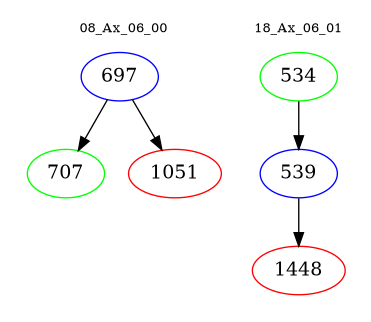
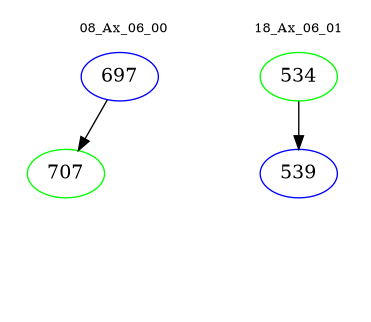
(175, 174) -> none
(299, 271) -> none
